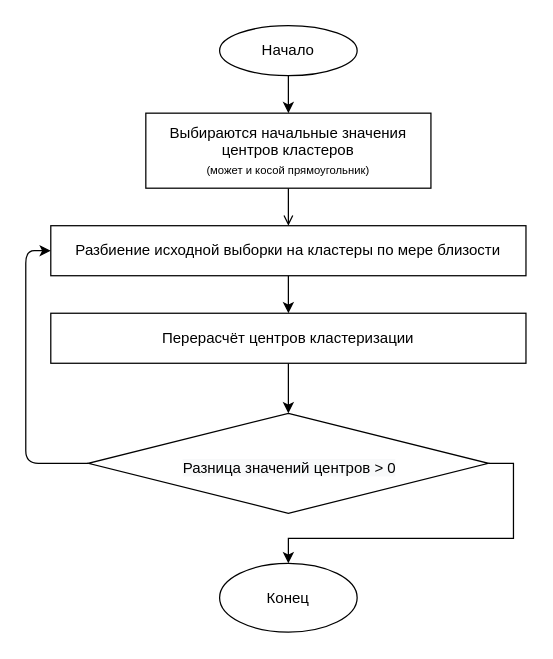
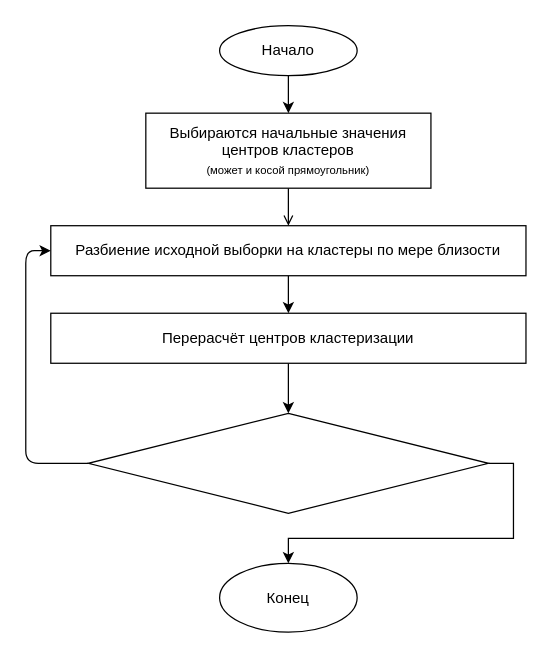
(306, 469) -> none
